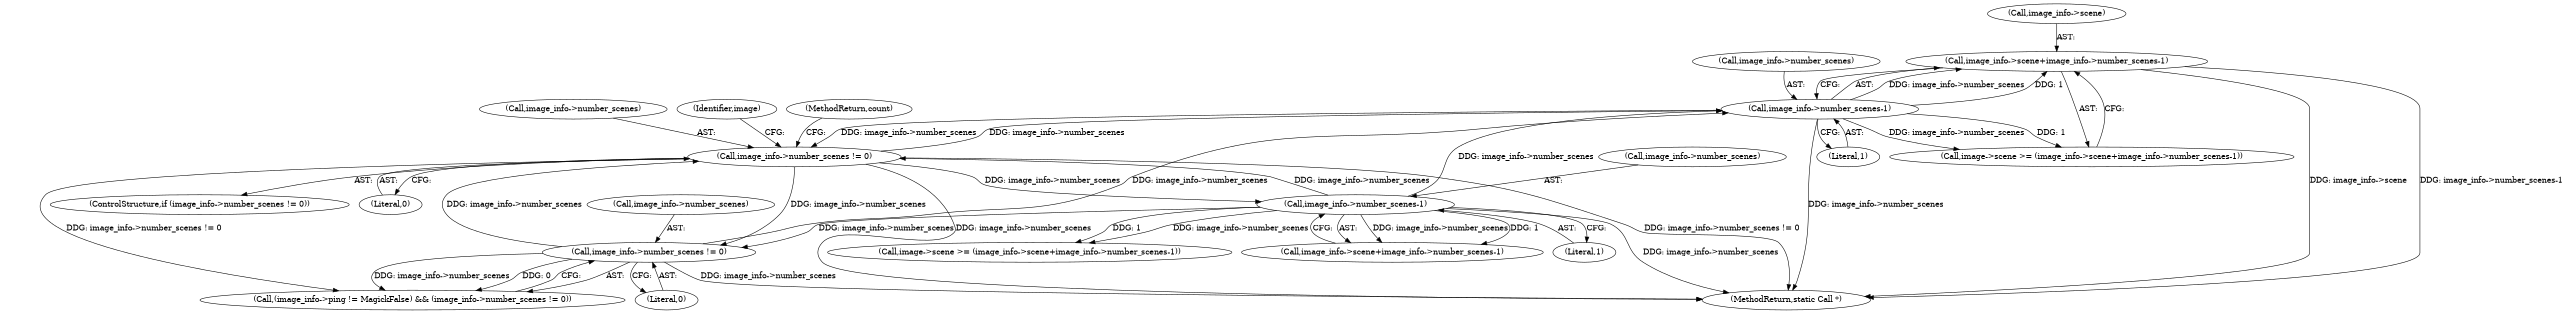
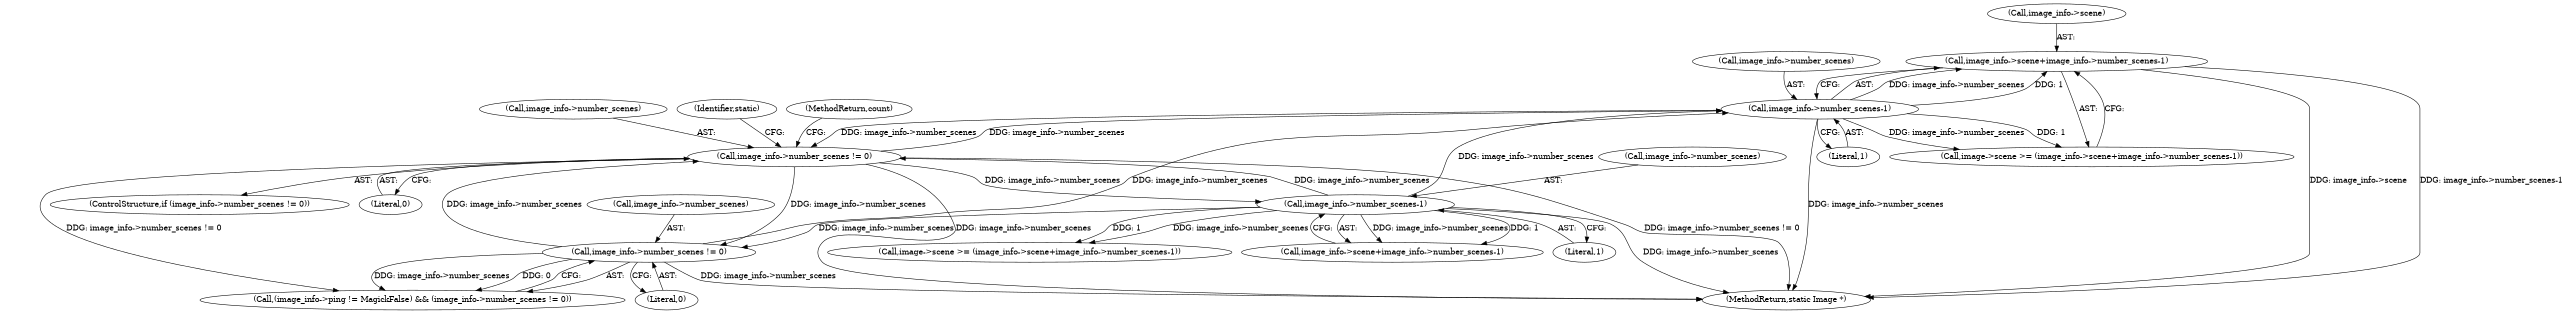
(727, 109) -> (727, 109)
(1786, 300) -> (1786, 300)
